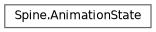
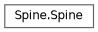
(78, 16) -> (49, 16)
